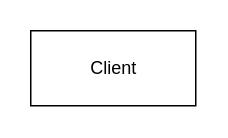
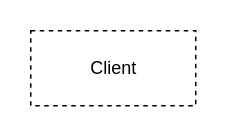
(113, 68) -> (113, 68)
